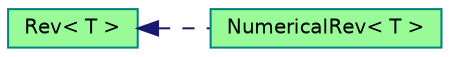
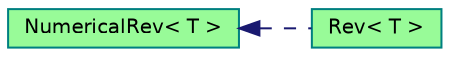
(184, 28) -> (286, 28)
